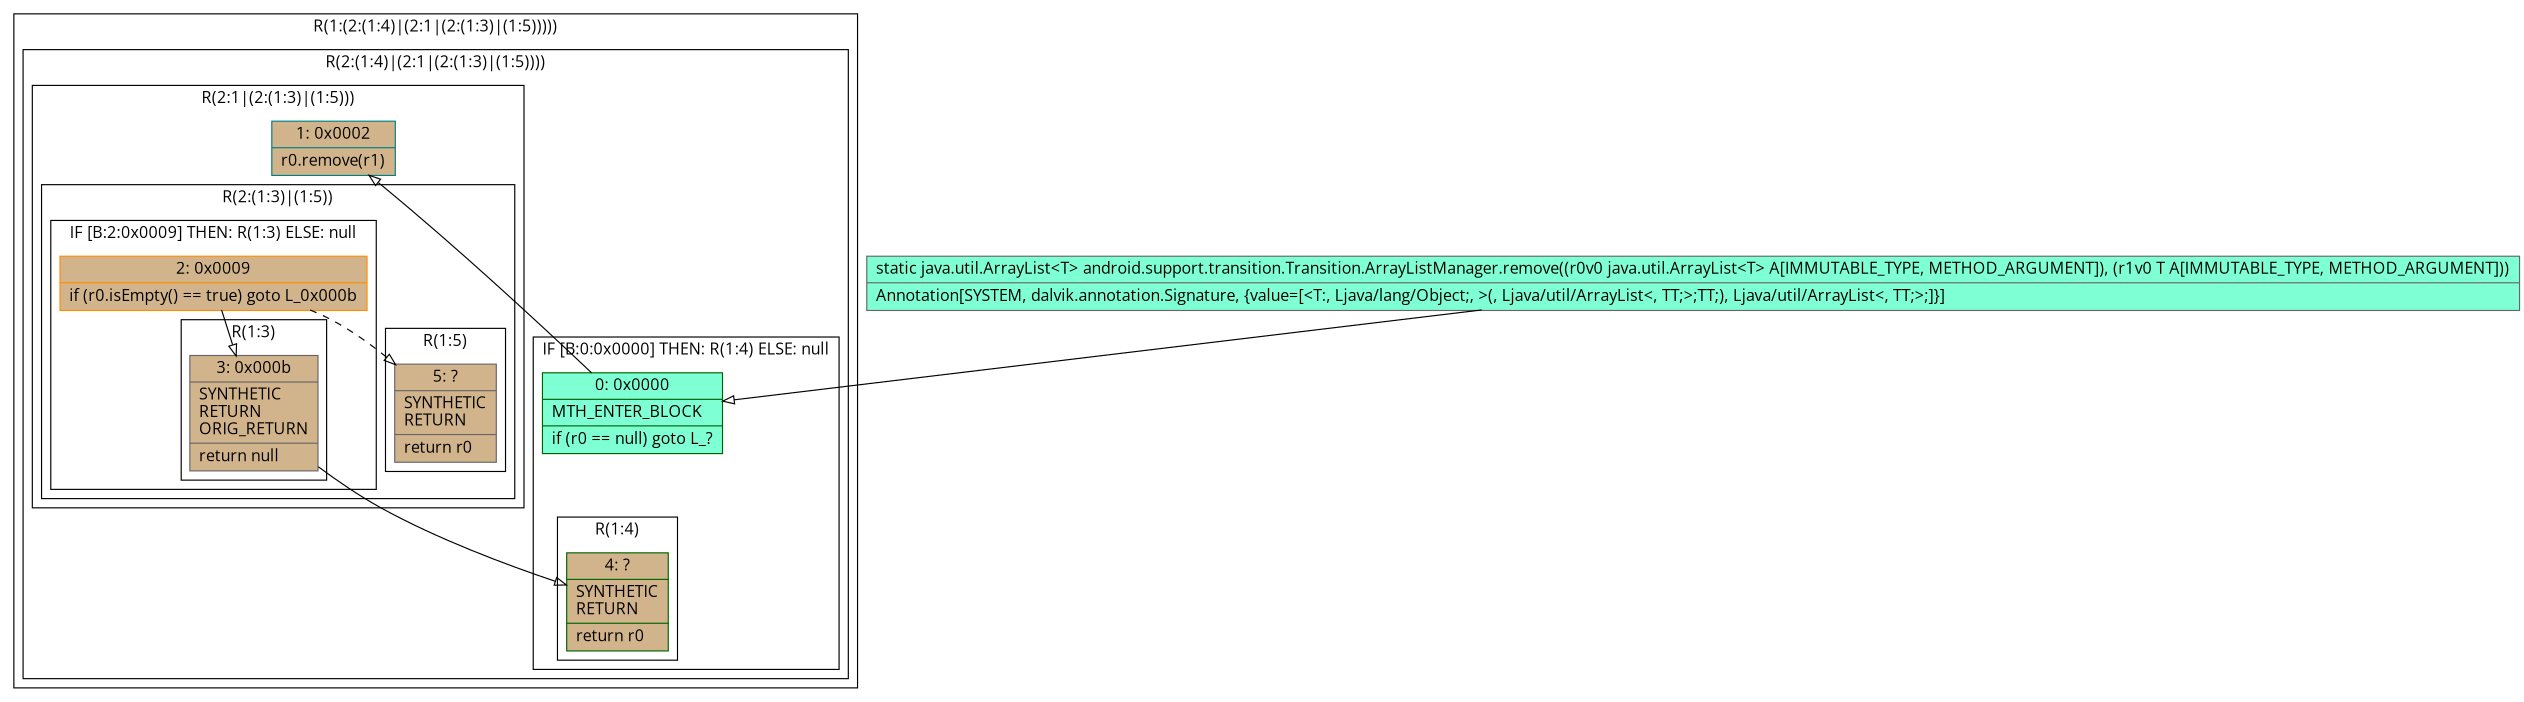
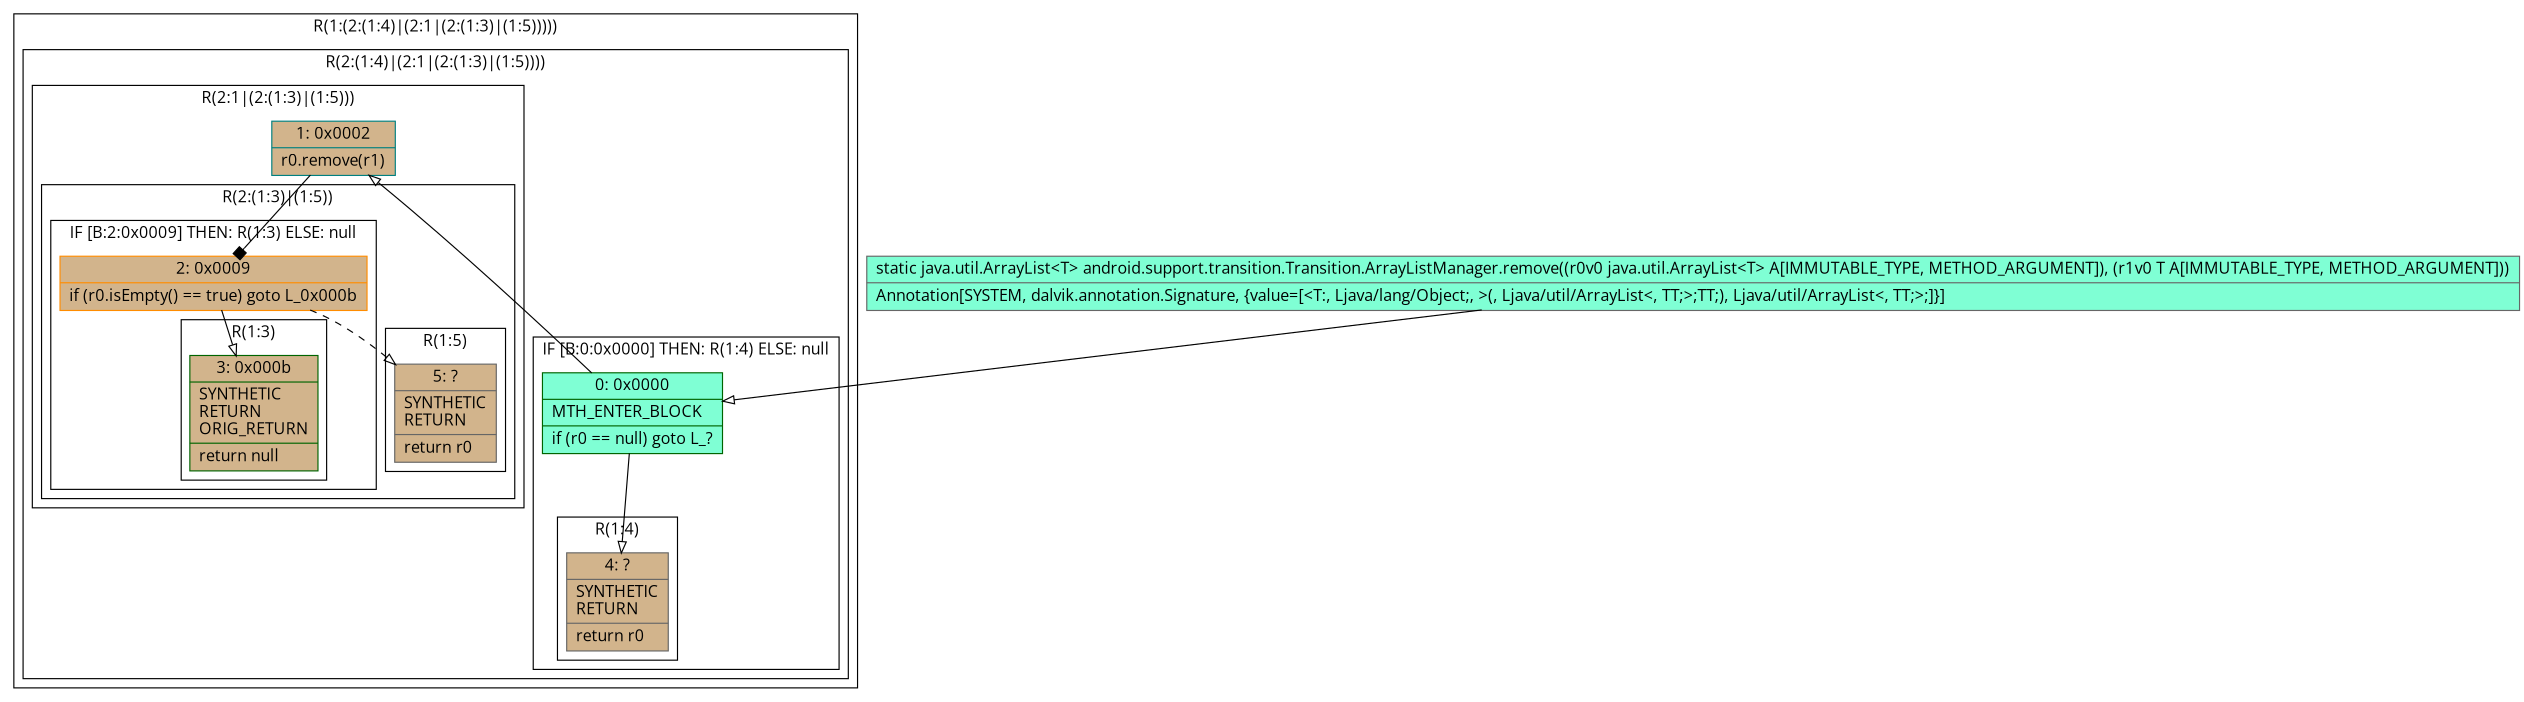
none -> (277, 212)
(254, 413) -> (254, 413)
(432, 533) -> (626, 497)
(617, 602) -> (617, 602)
